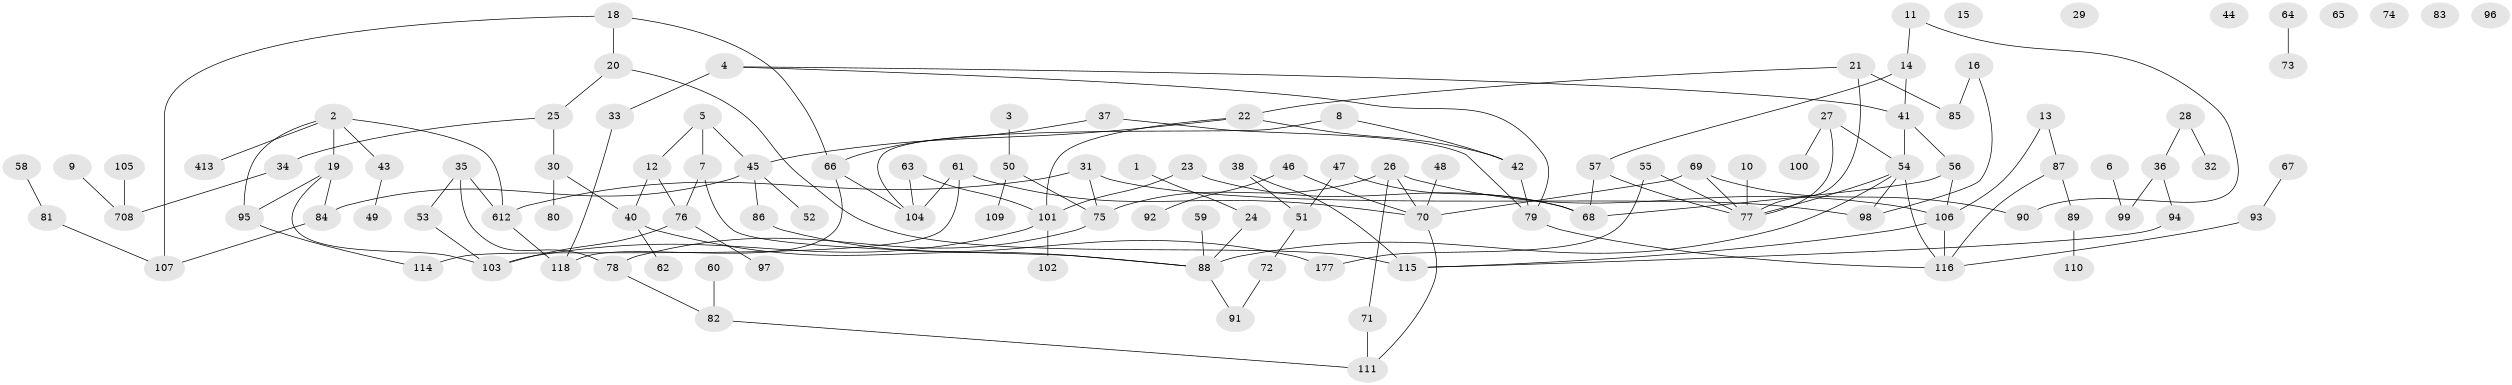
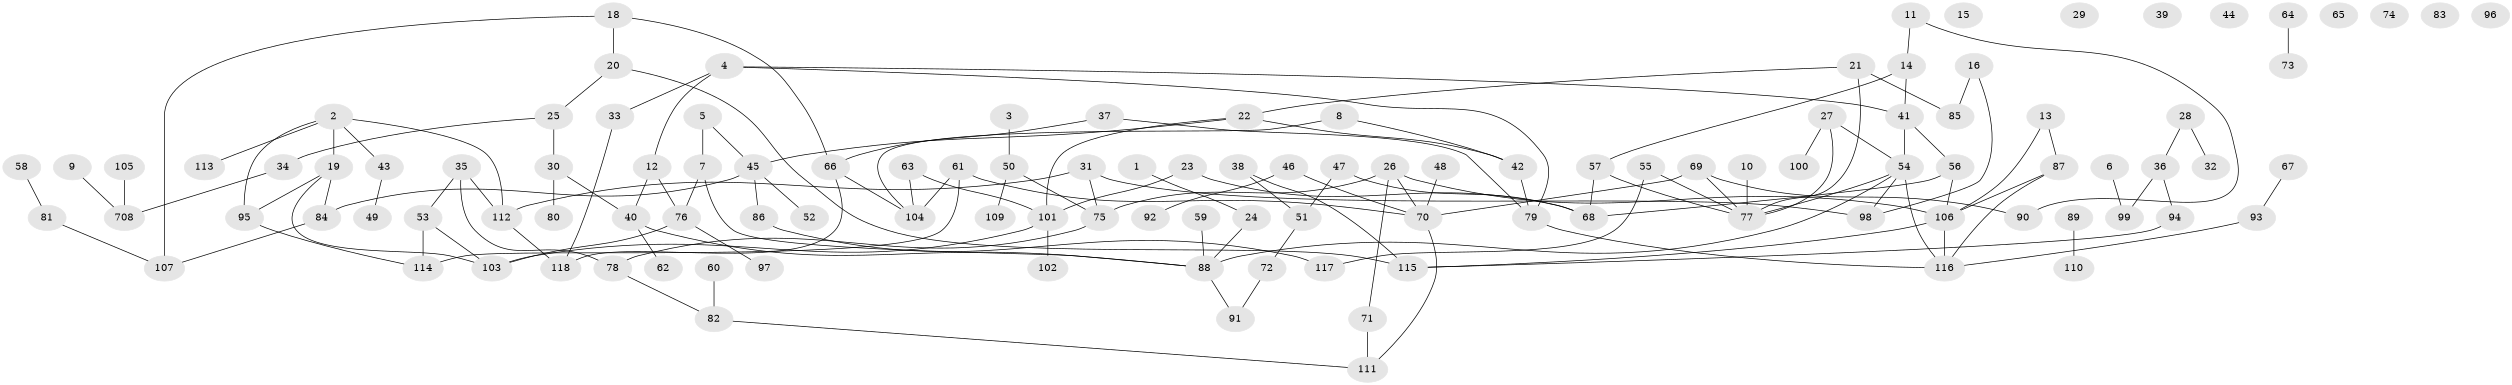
none -> (2162, 15)
(678, 142) -> (674, 109)
(205, 167) -> (205, 167)
(2067, 193) -> (2002, 192)
(502, 218) -> (502, 218)
none -> (423, 243)
(1325, 268) -> (1325, 268)
